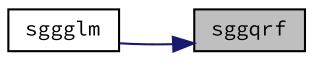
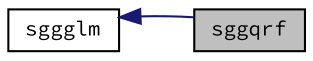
(146, 44) -> (167, 16)
